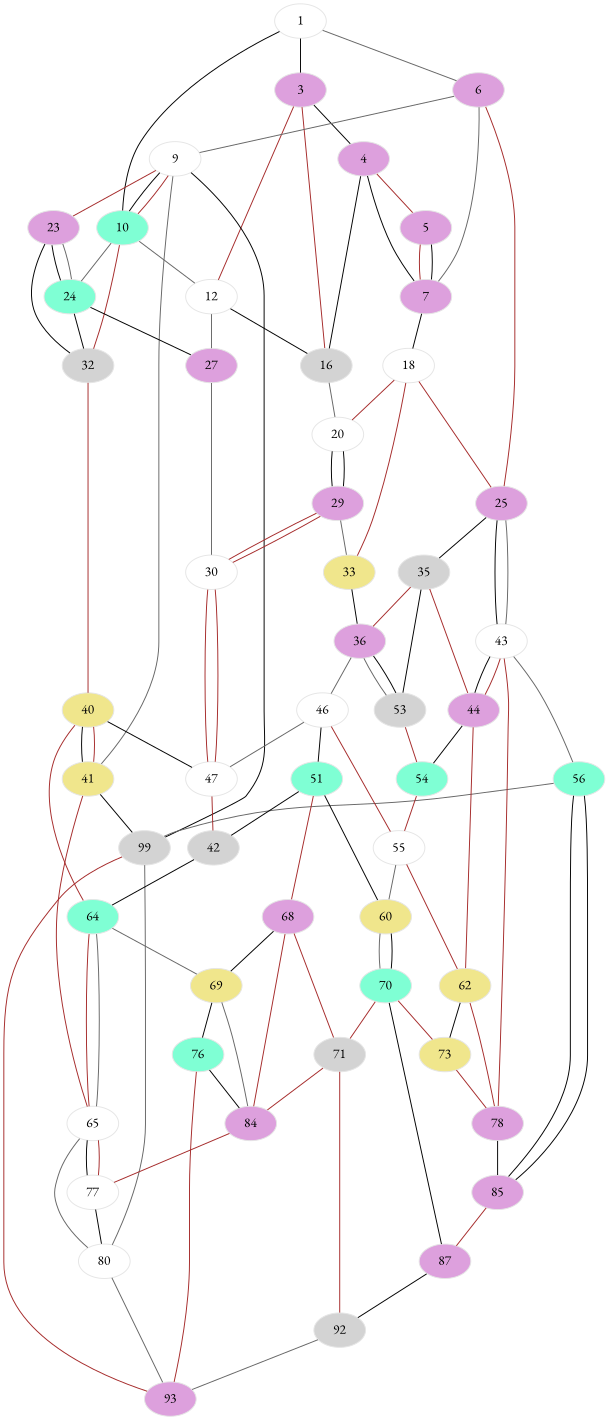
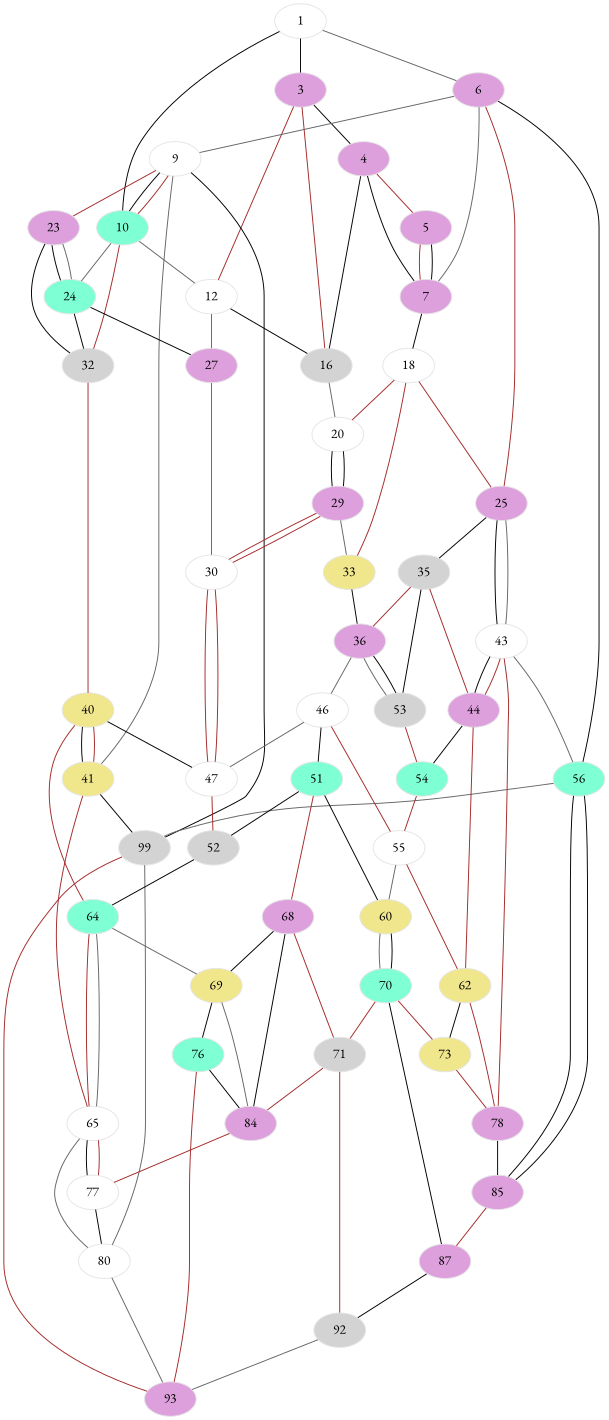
none -> (599, 411)
(213, 848) -> (213, 848)
(269, 1020) -> (269, 1020)
